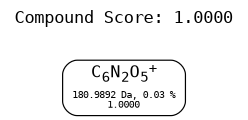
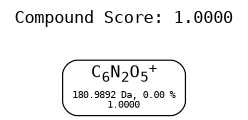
(124, 95) -> (124, 95)
